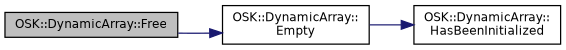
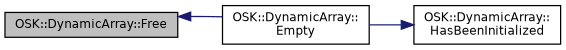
(194, 33) -> (207, 17)
